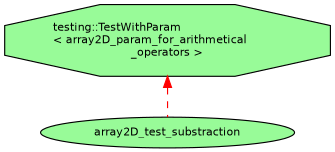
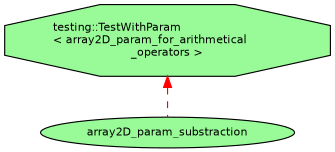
(168, 133) -> (168, 133)
